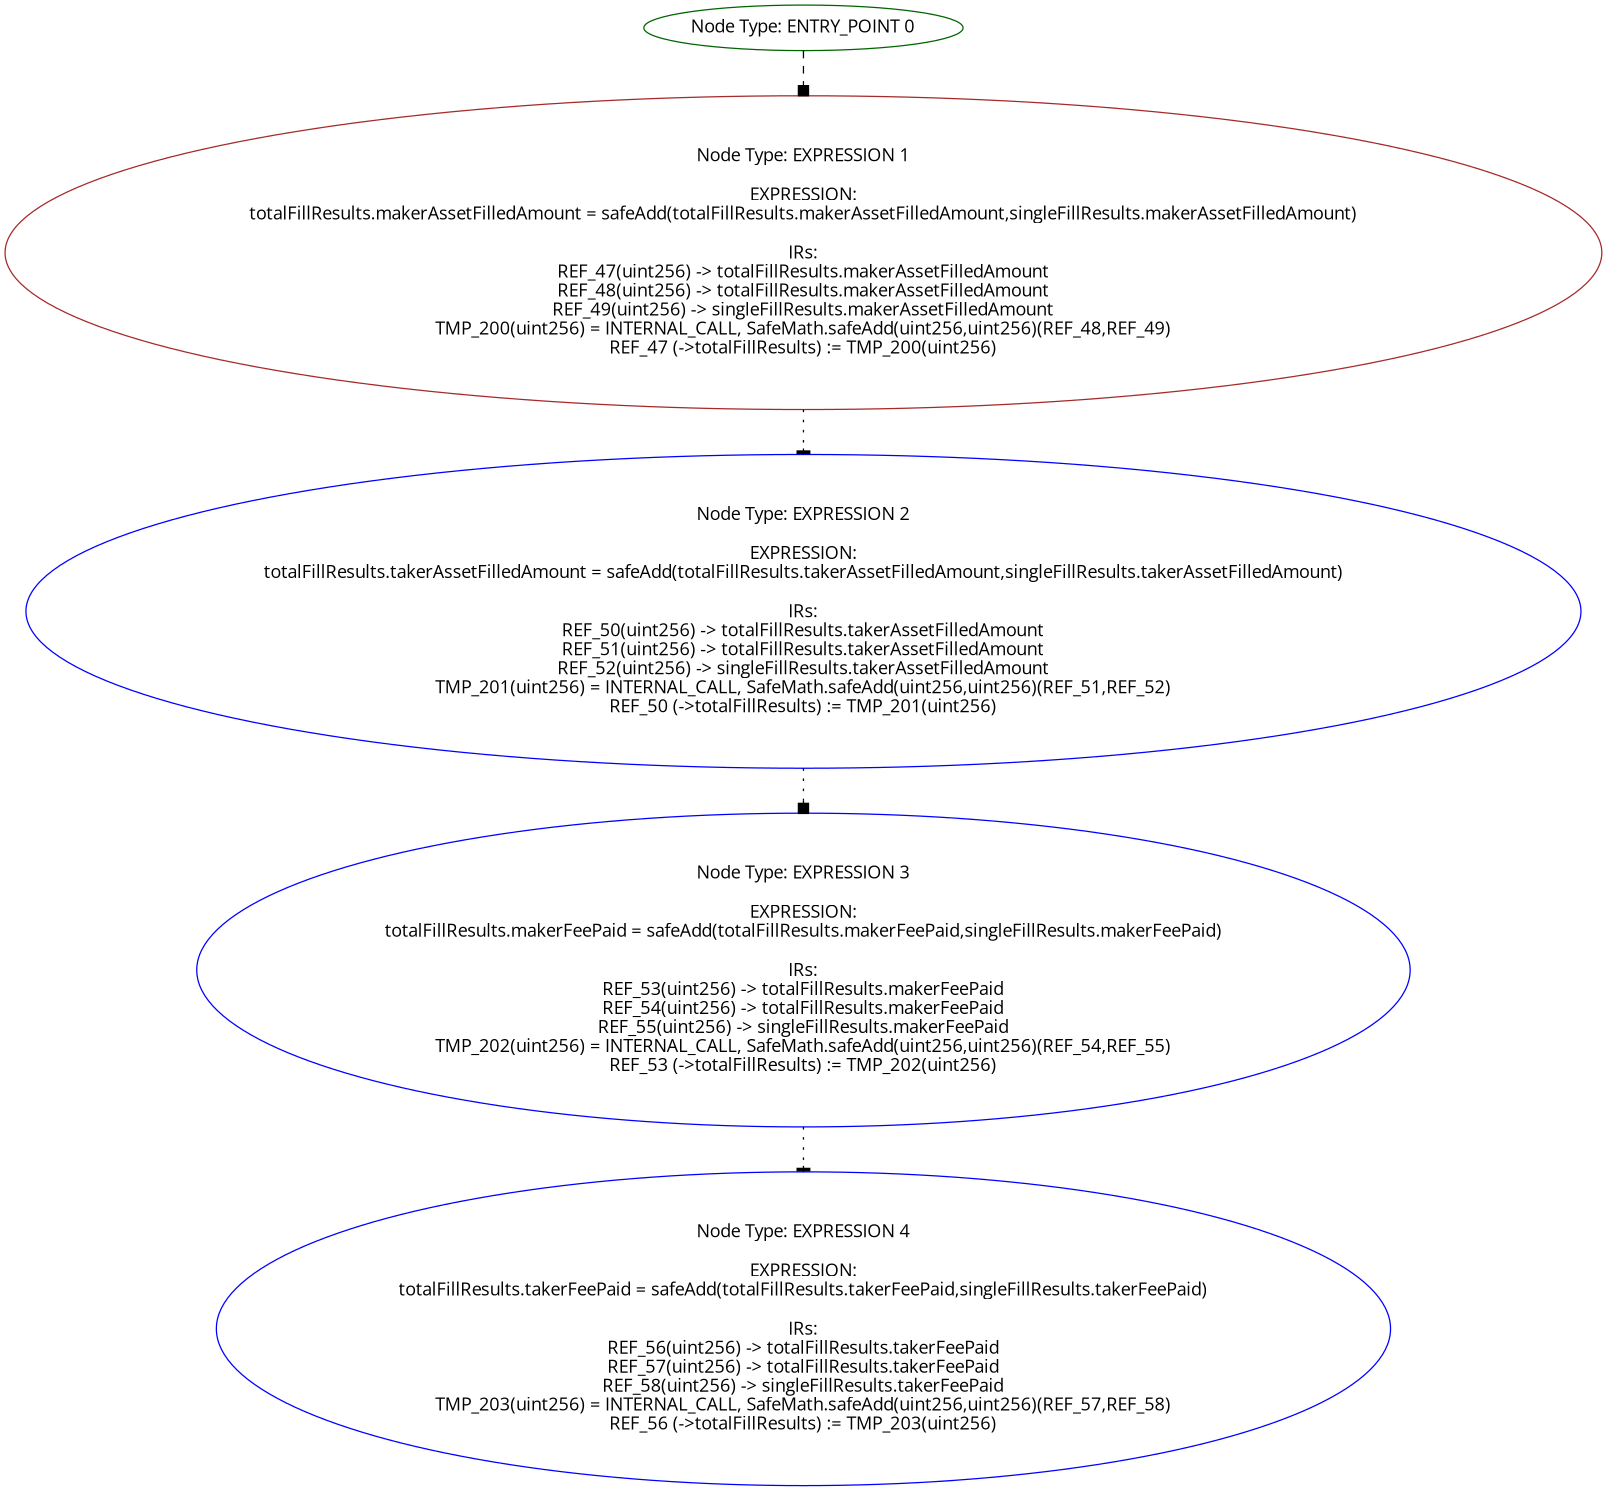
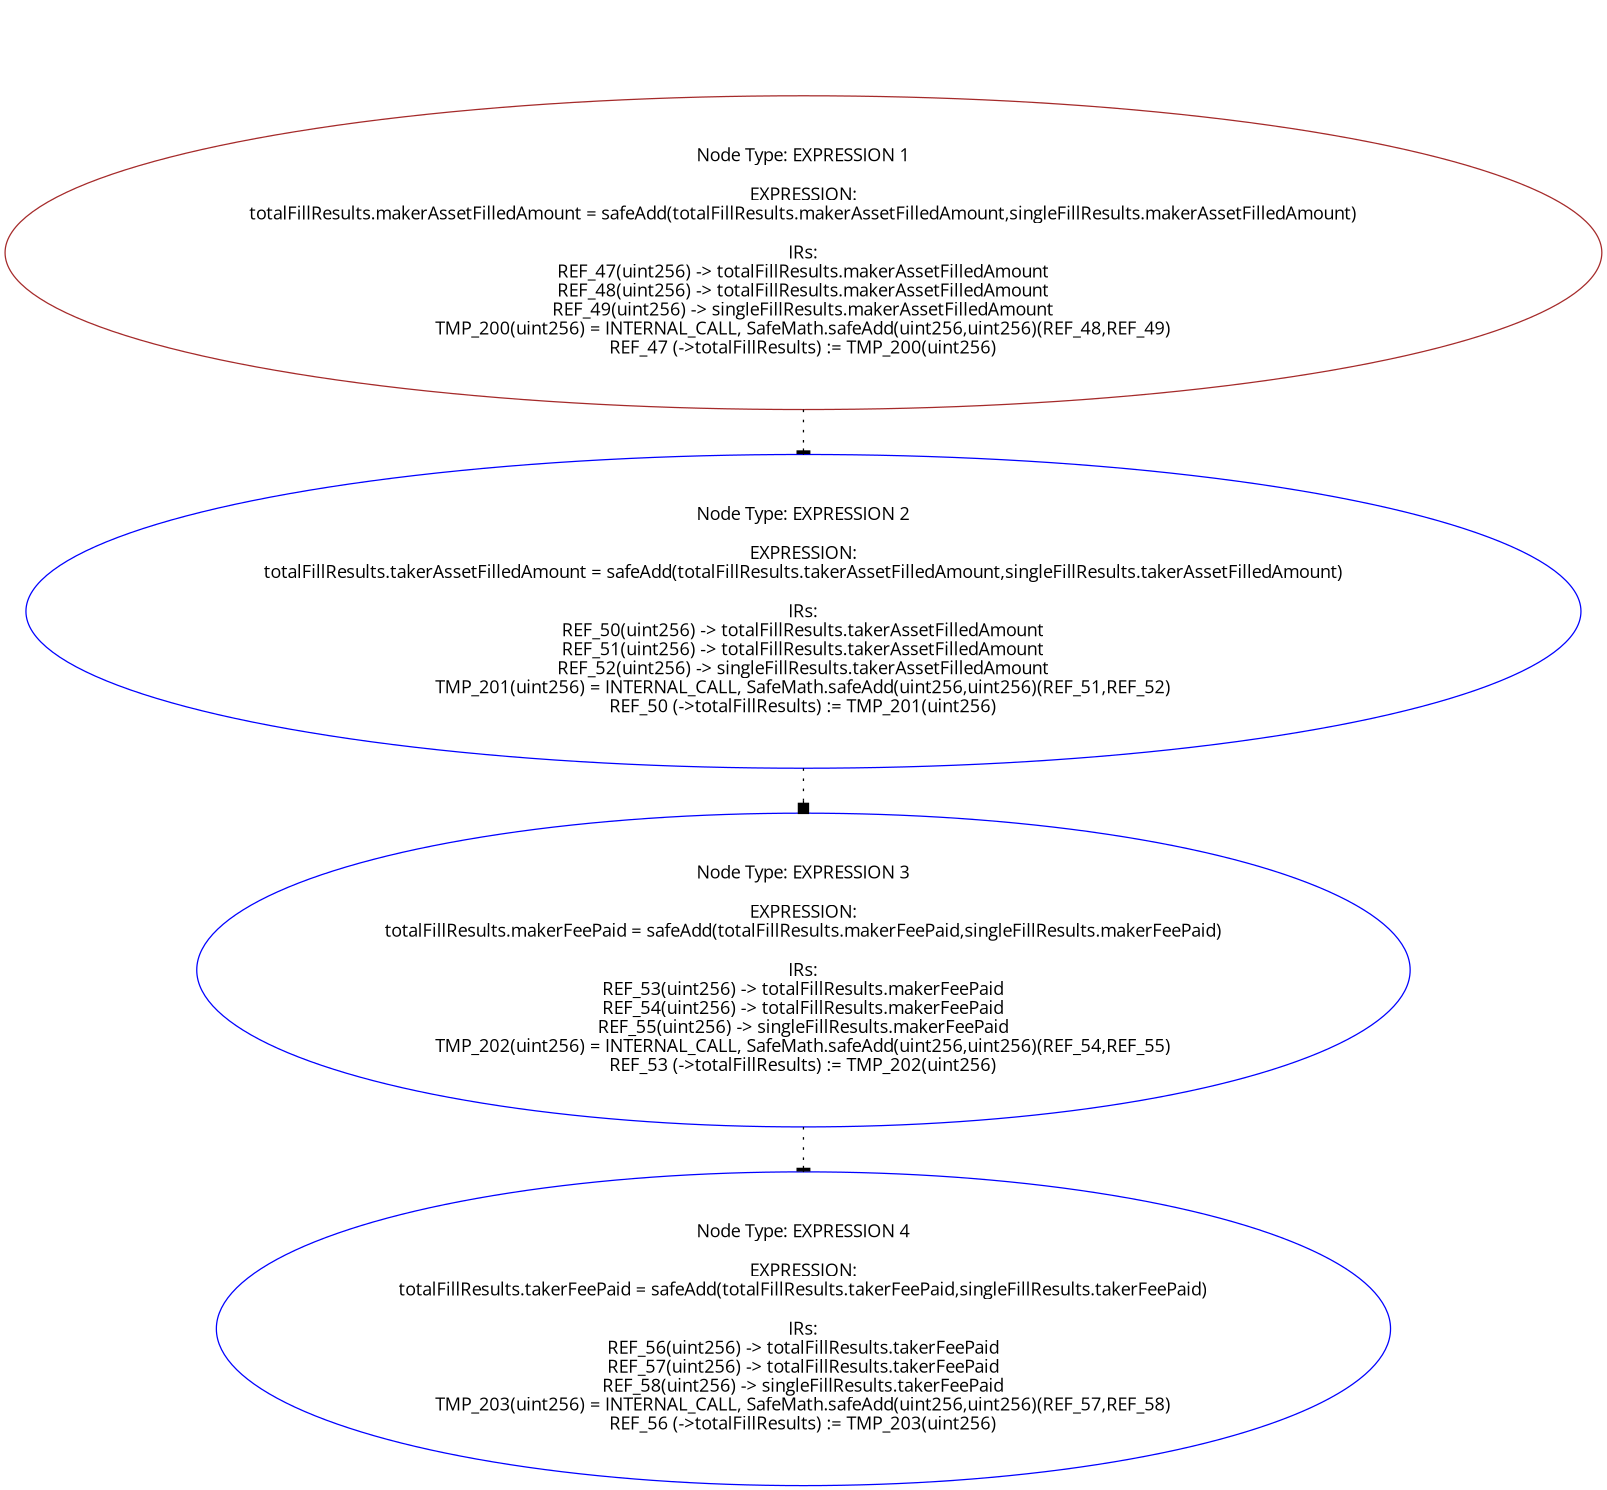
(803, 28) -> none
